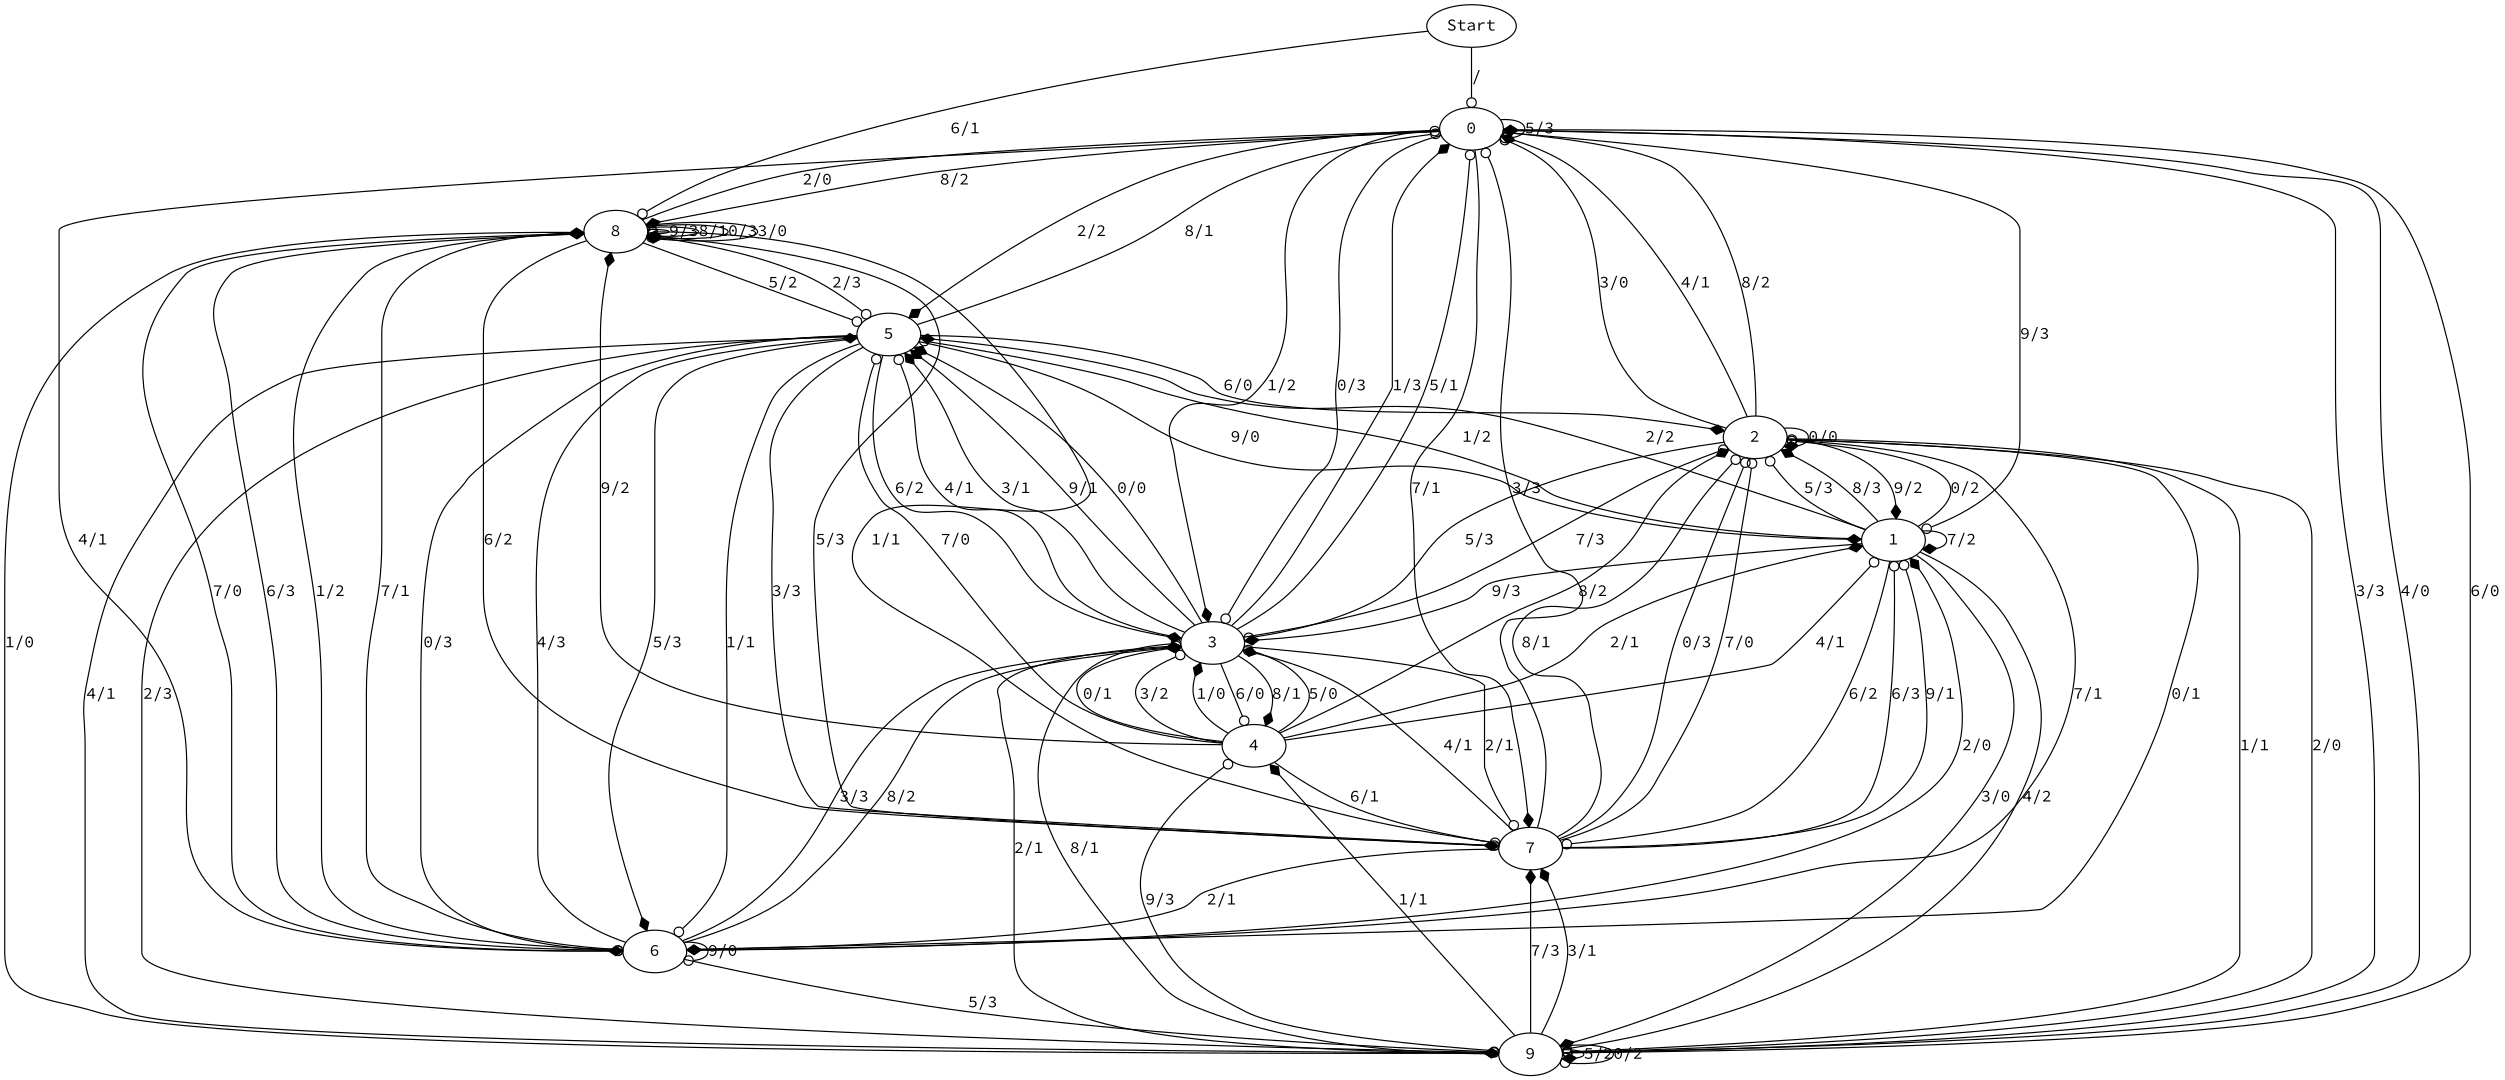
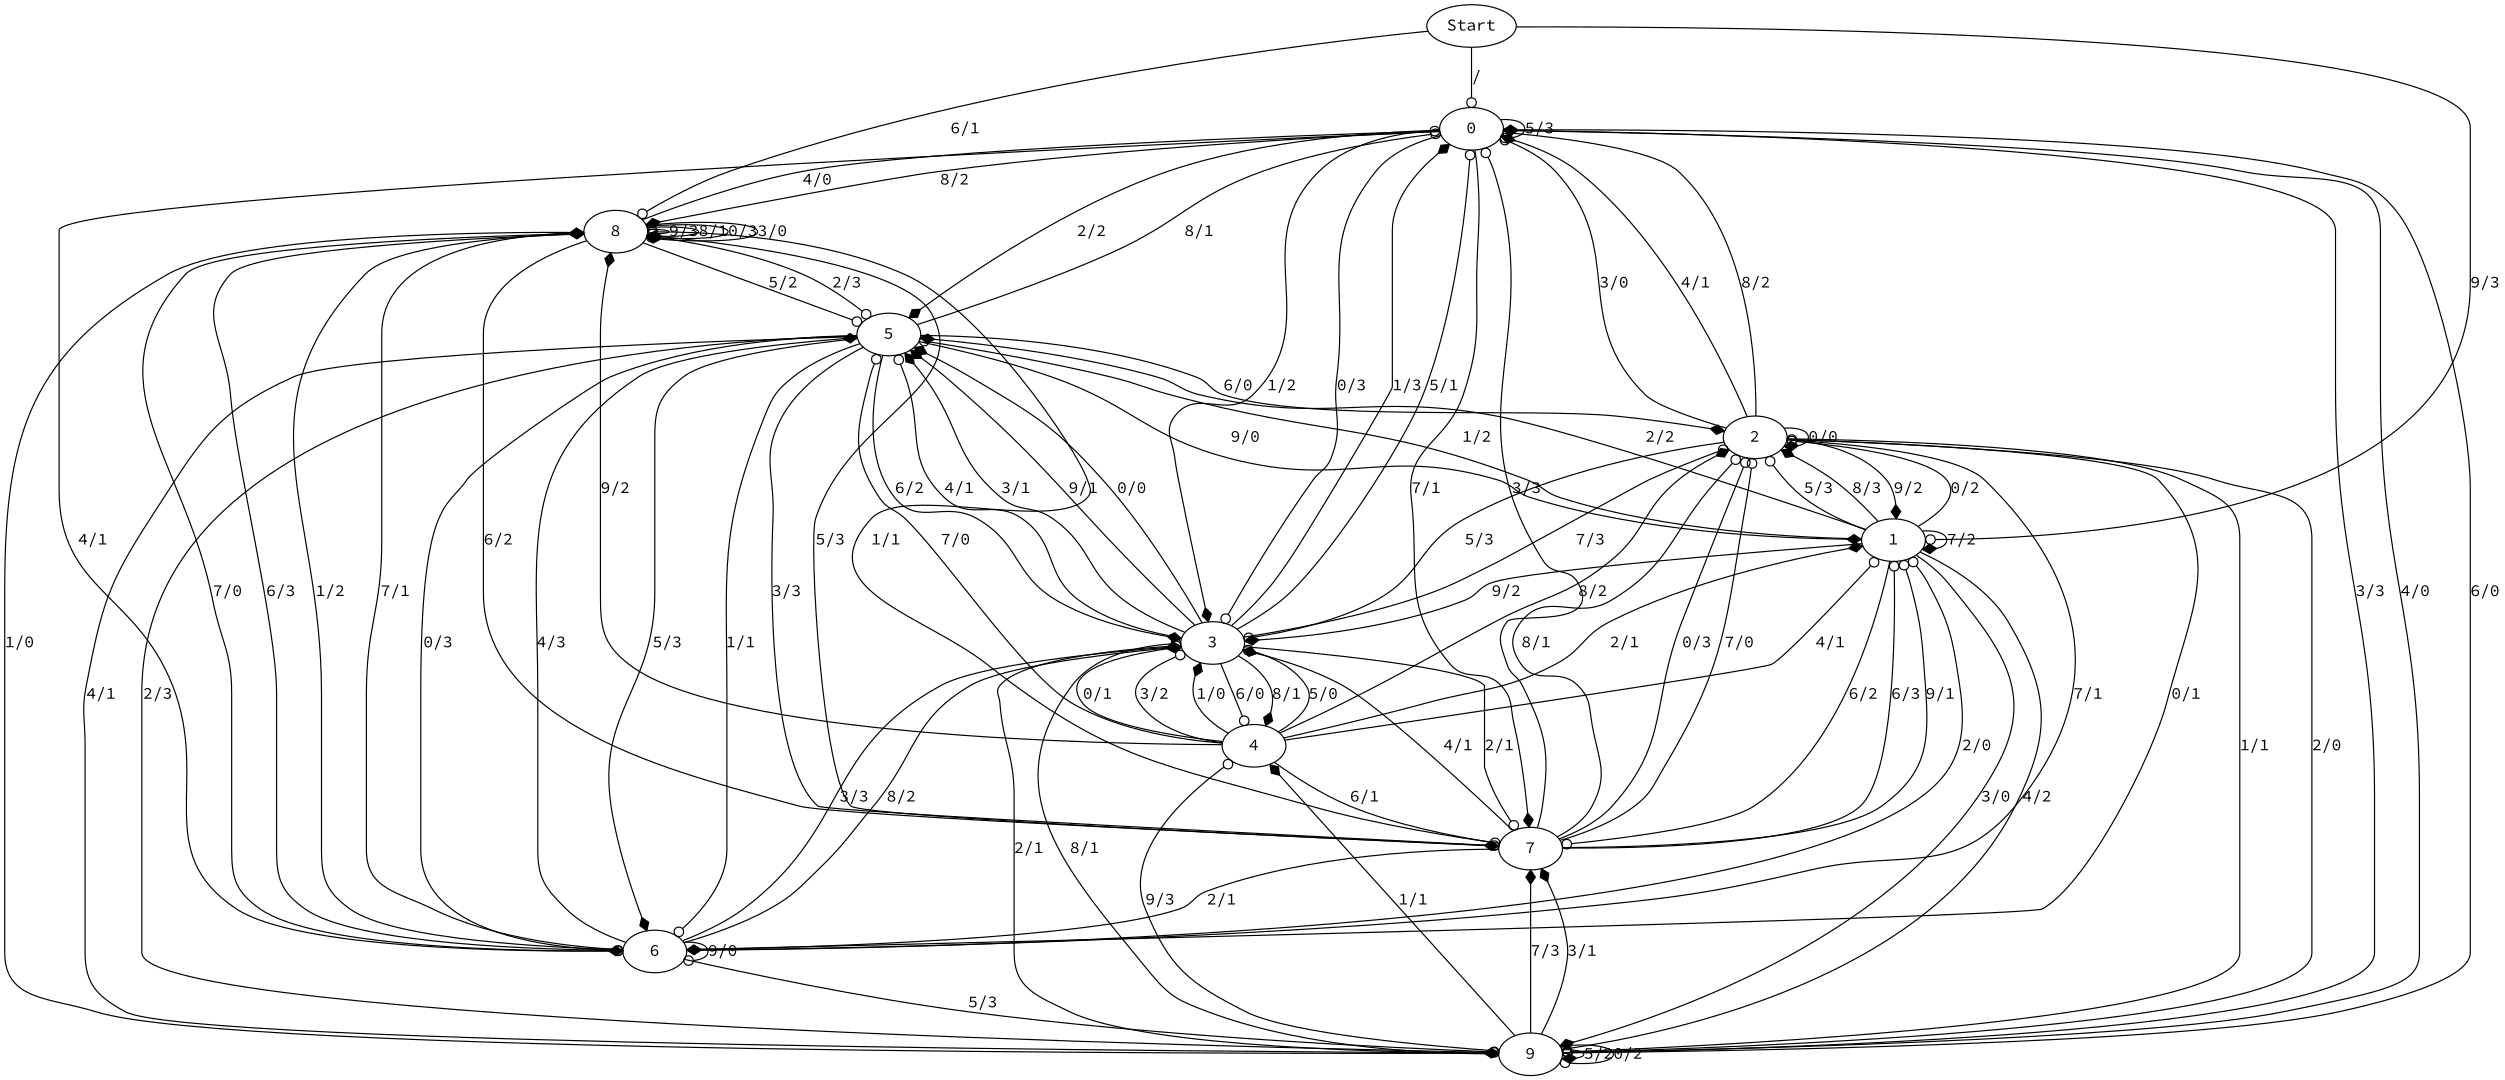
(817, 180) -> (817, 180)
(1936, 190) -> (2401, 85)
(1506, 592) -> (1506, 592)
(1514, 904) -> (1514, 904)
